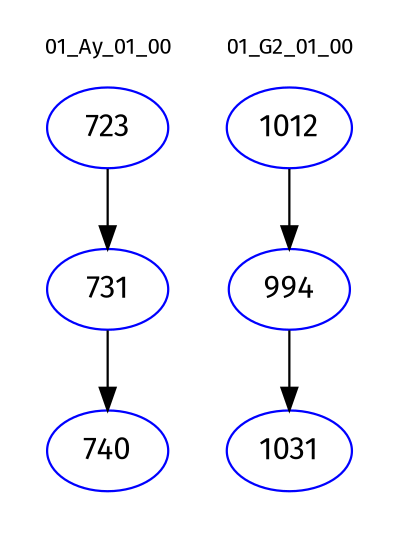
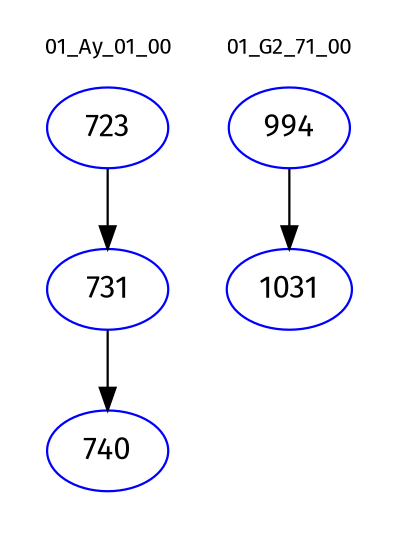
(290, 48) -> (289, 48)
(289, 128) -> none
